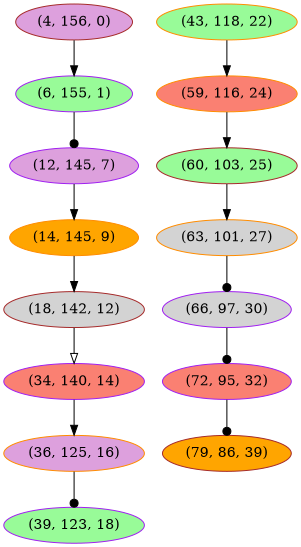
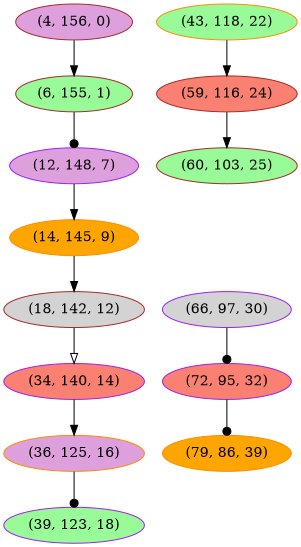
(74, 94) -> (74, 94)
(227, 94) -> (227, 94)
(74, 166) -> (74, 166)
(227, 238) -> none
(227, 453) -> (227, 453)
